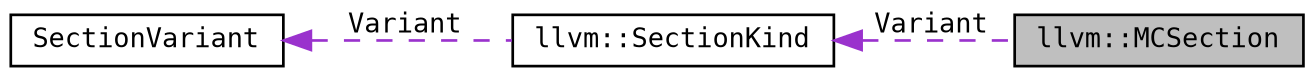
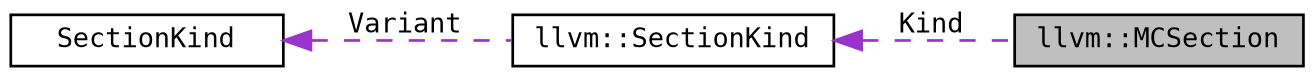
(924, 26) -> (924, 26)
(147, 40) -> (147, 40)
